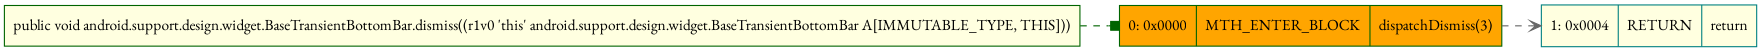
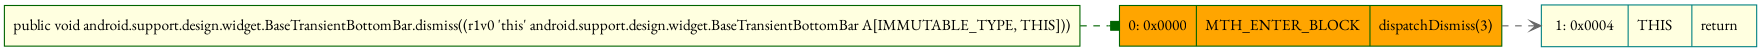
(1660, 25) -> (1655, 25)
